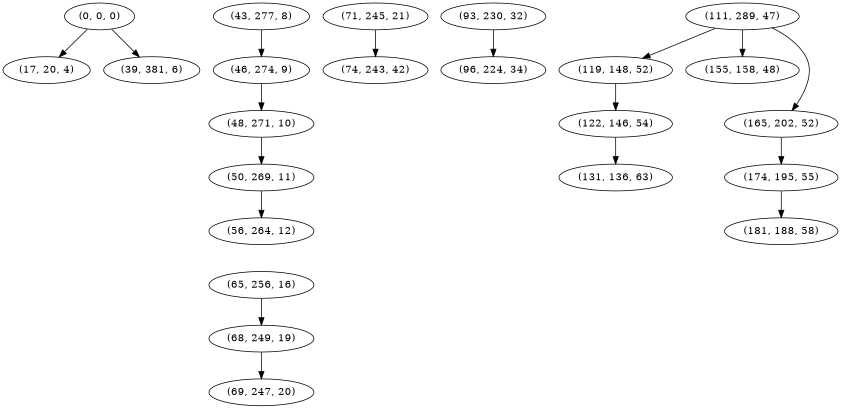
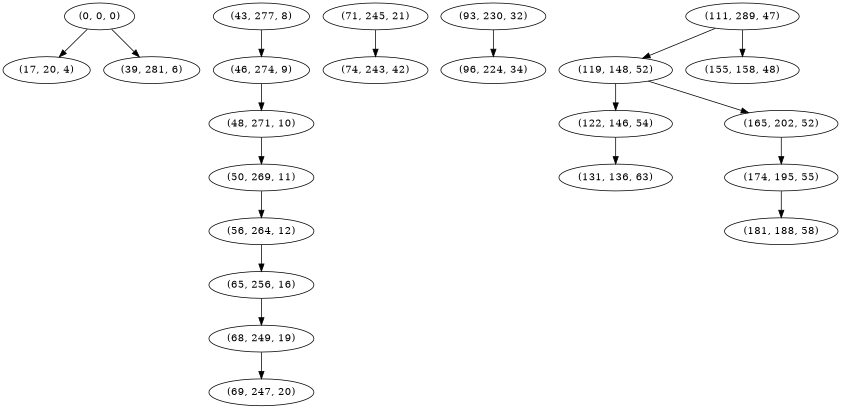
(807, 59) -> (695, 96)
(152, 70) -> (152, 70)
none -> (261, 254)
